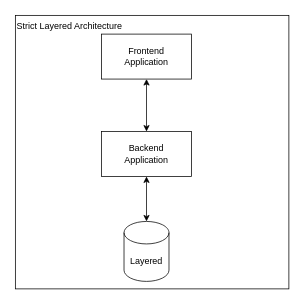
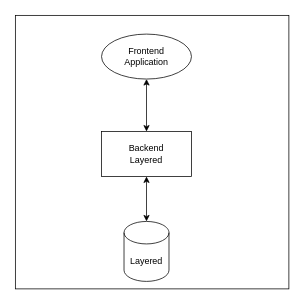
(72, 27) -> none
(147, 57) -> (147, 57)
(147, 154) -> (147, 154)
